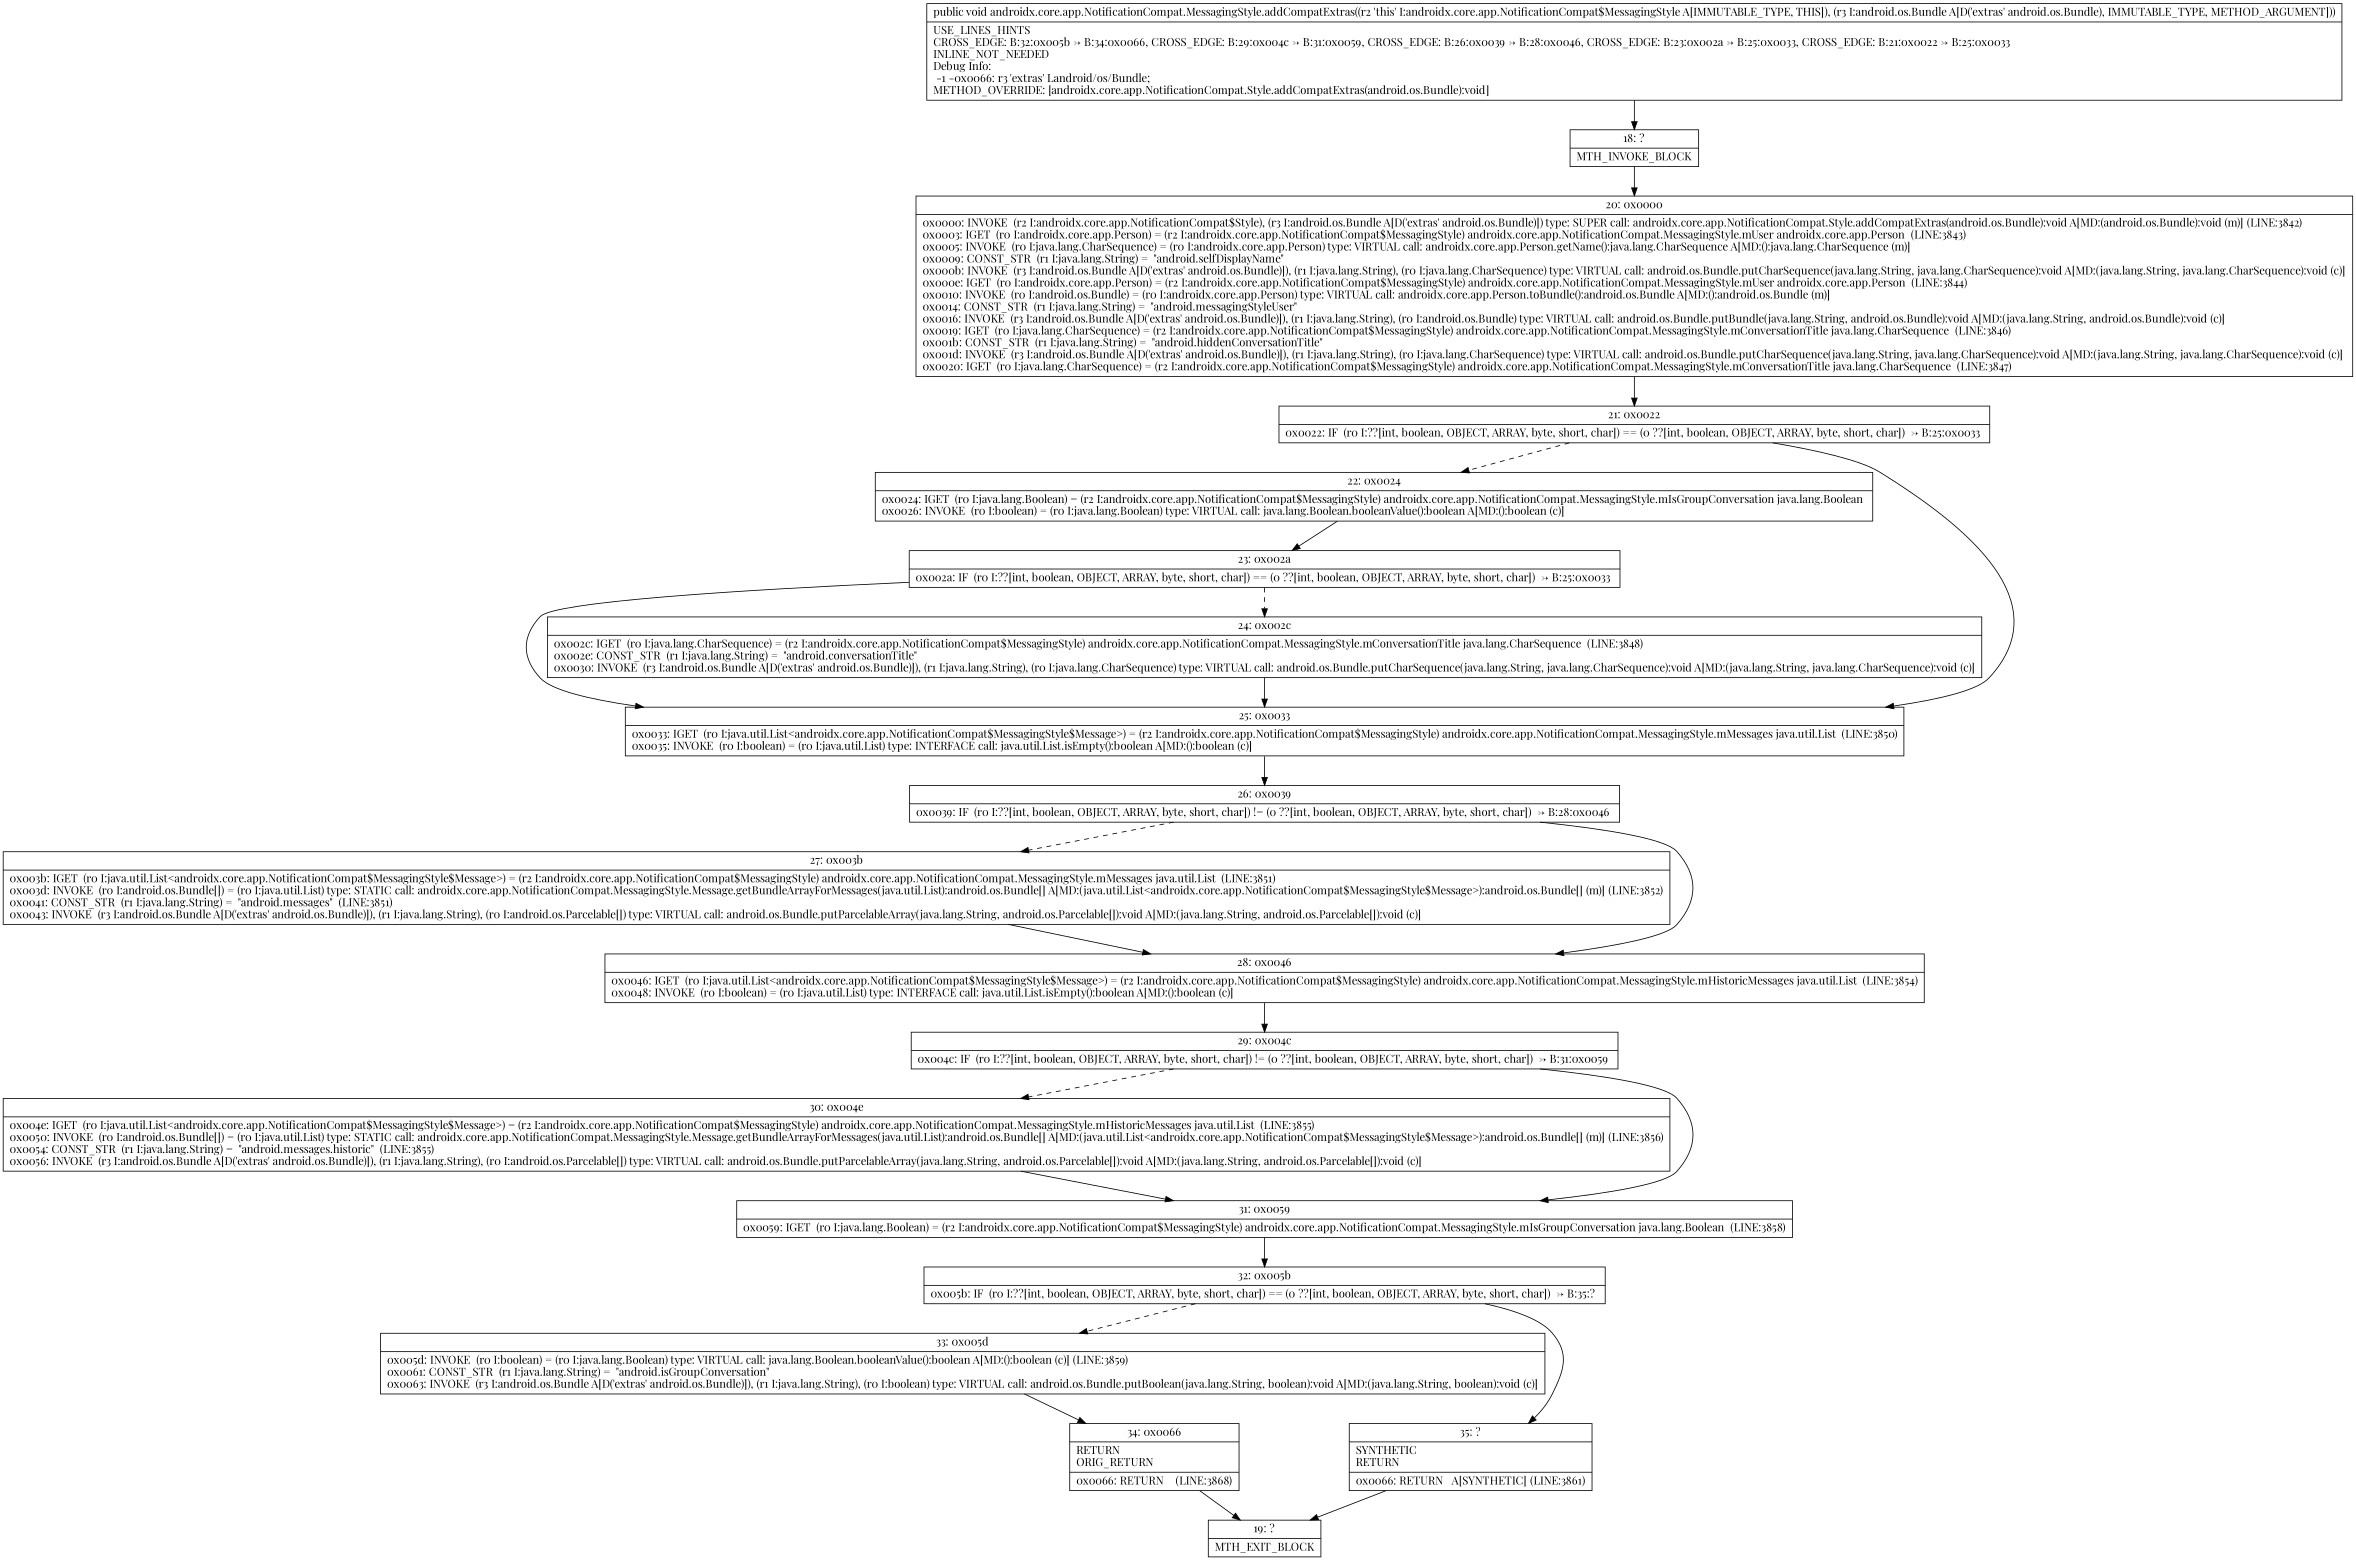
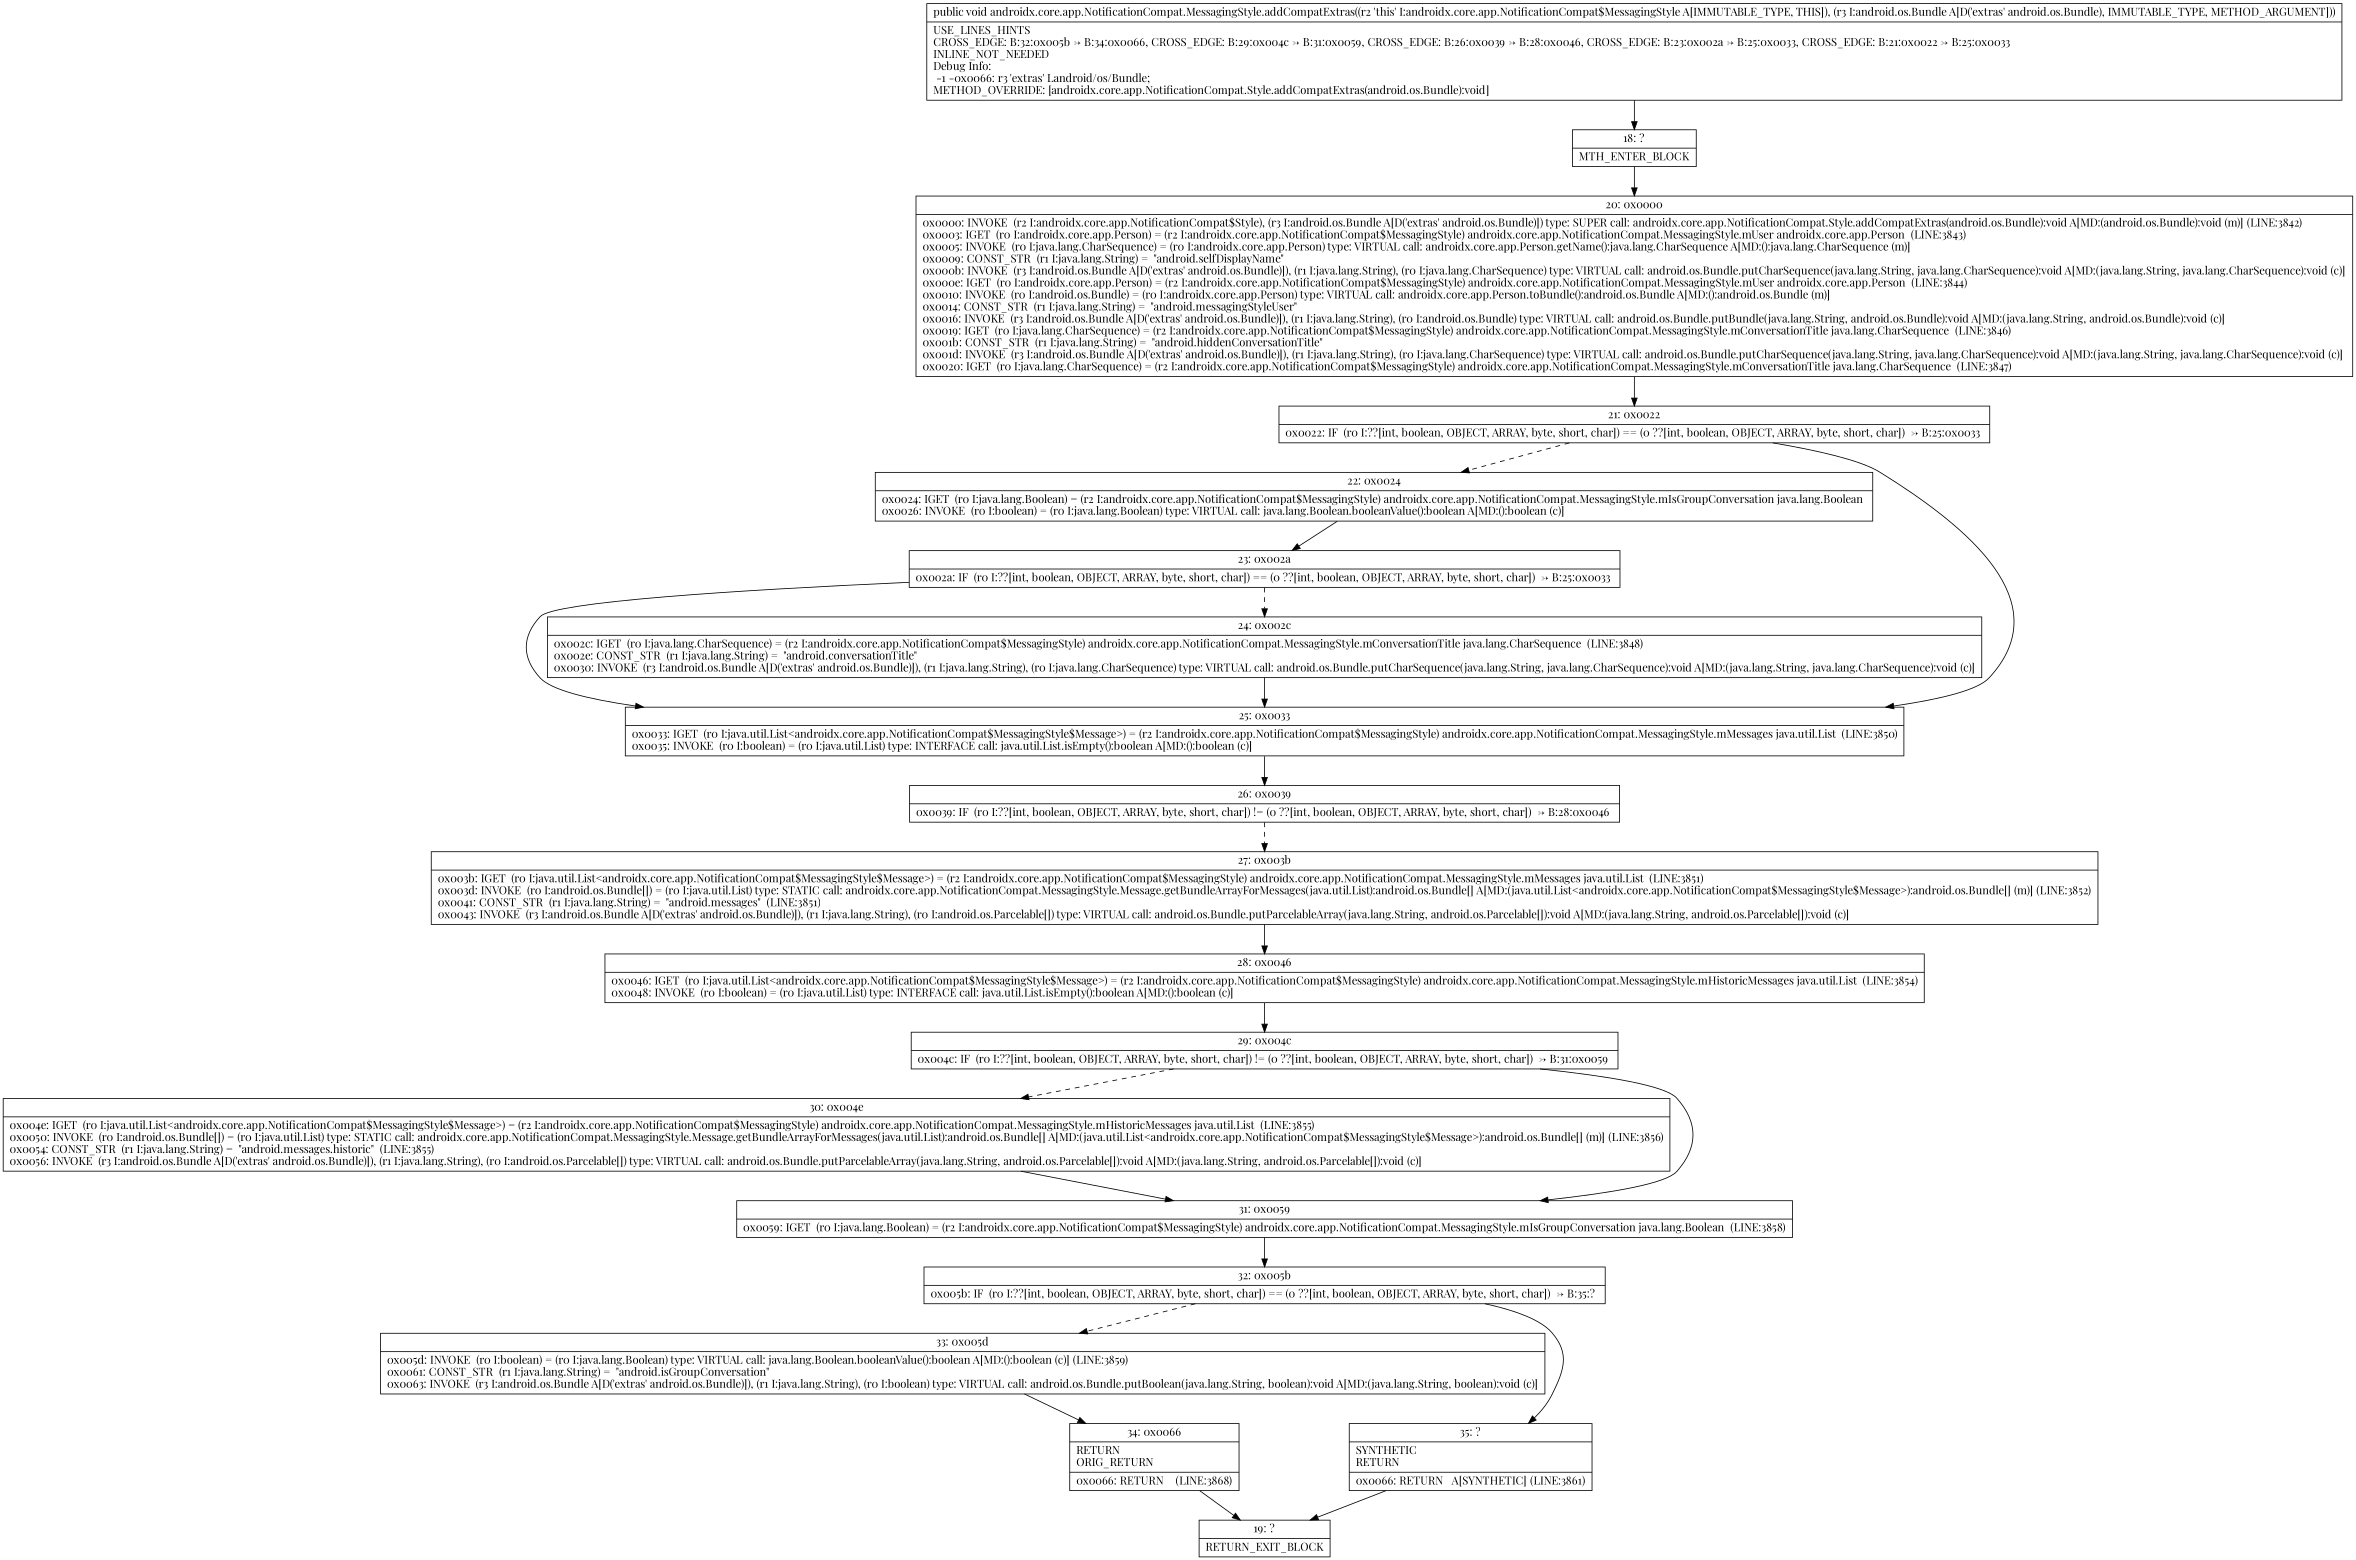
(1634, 157) -> (1634, 157)
(1691, 876) -> none
(1265, 1547) -> (1265, 1547)
